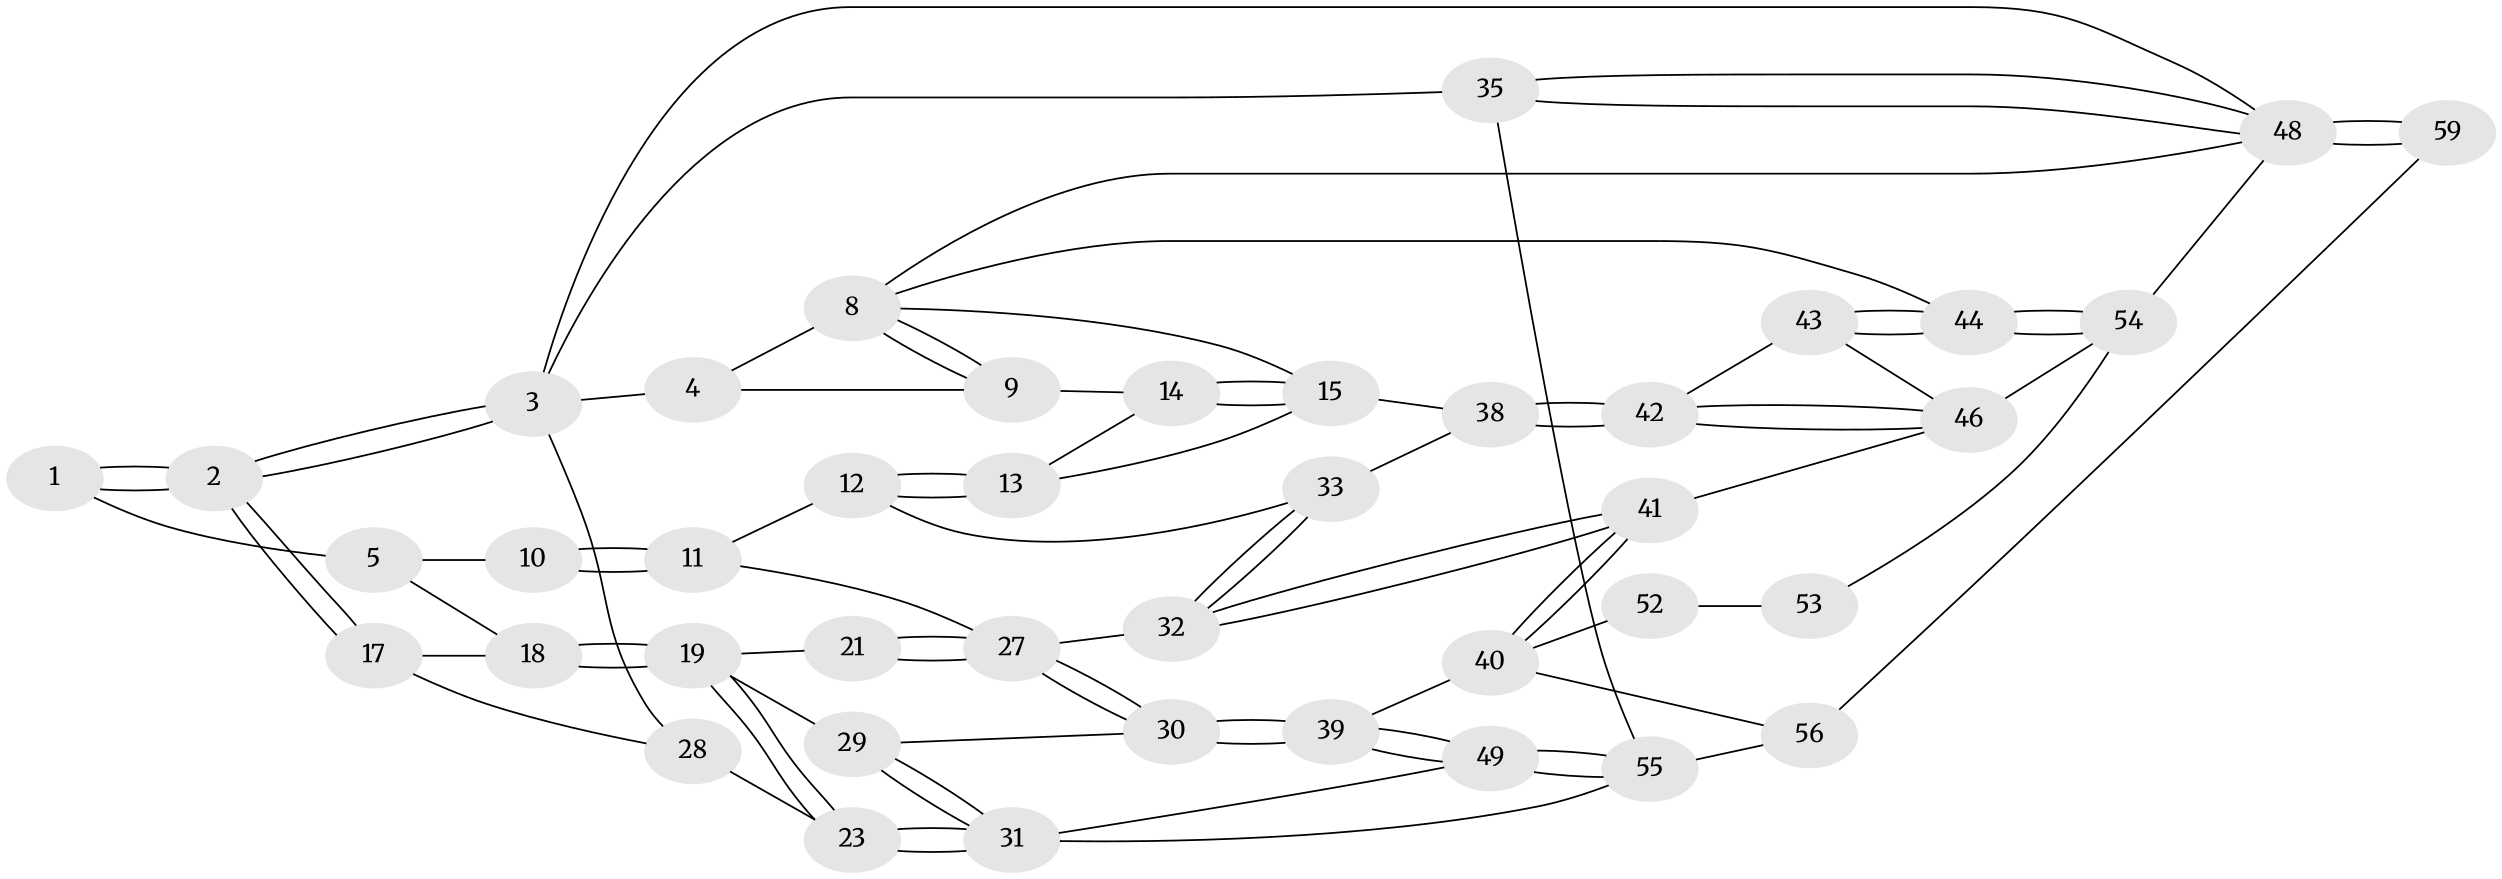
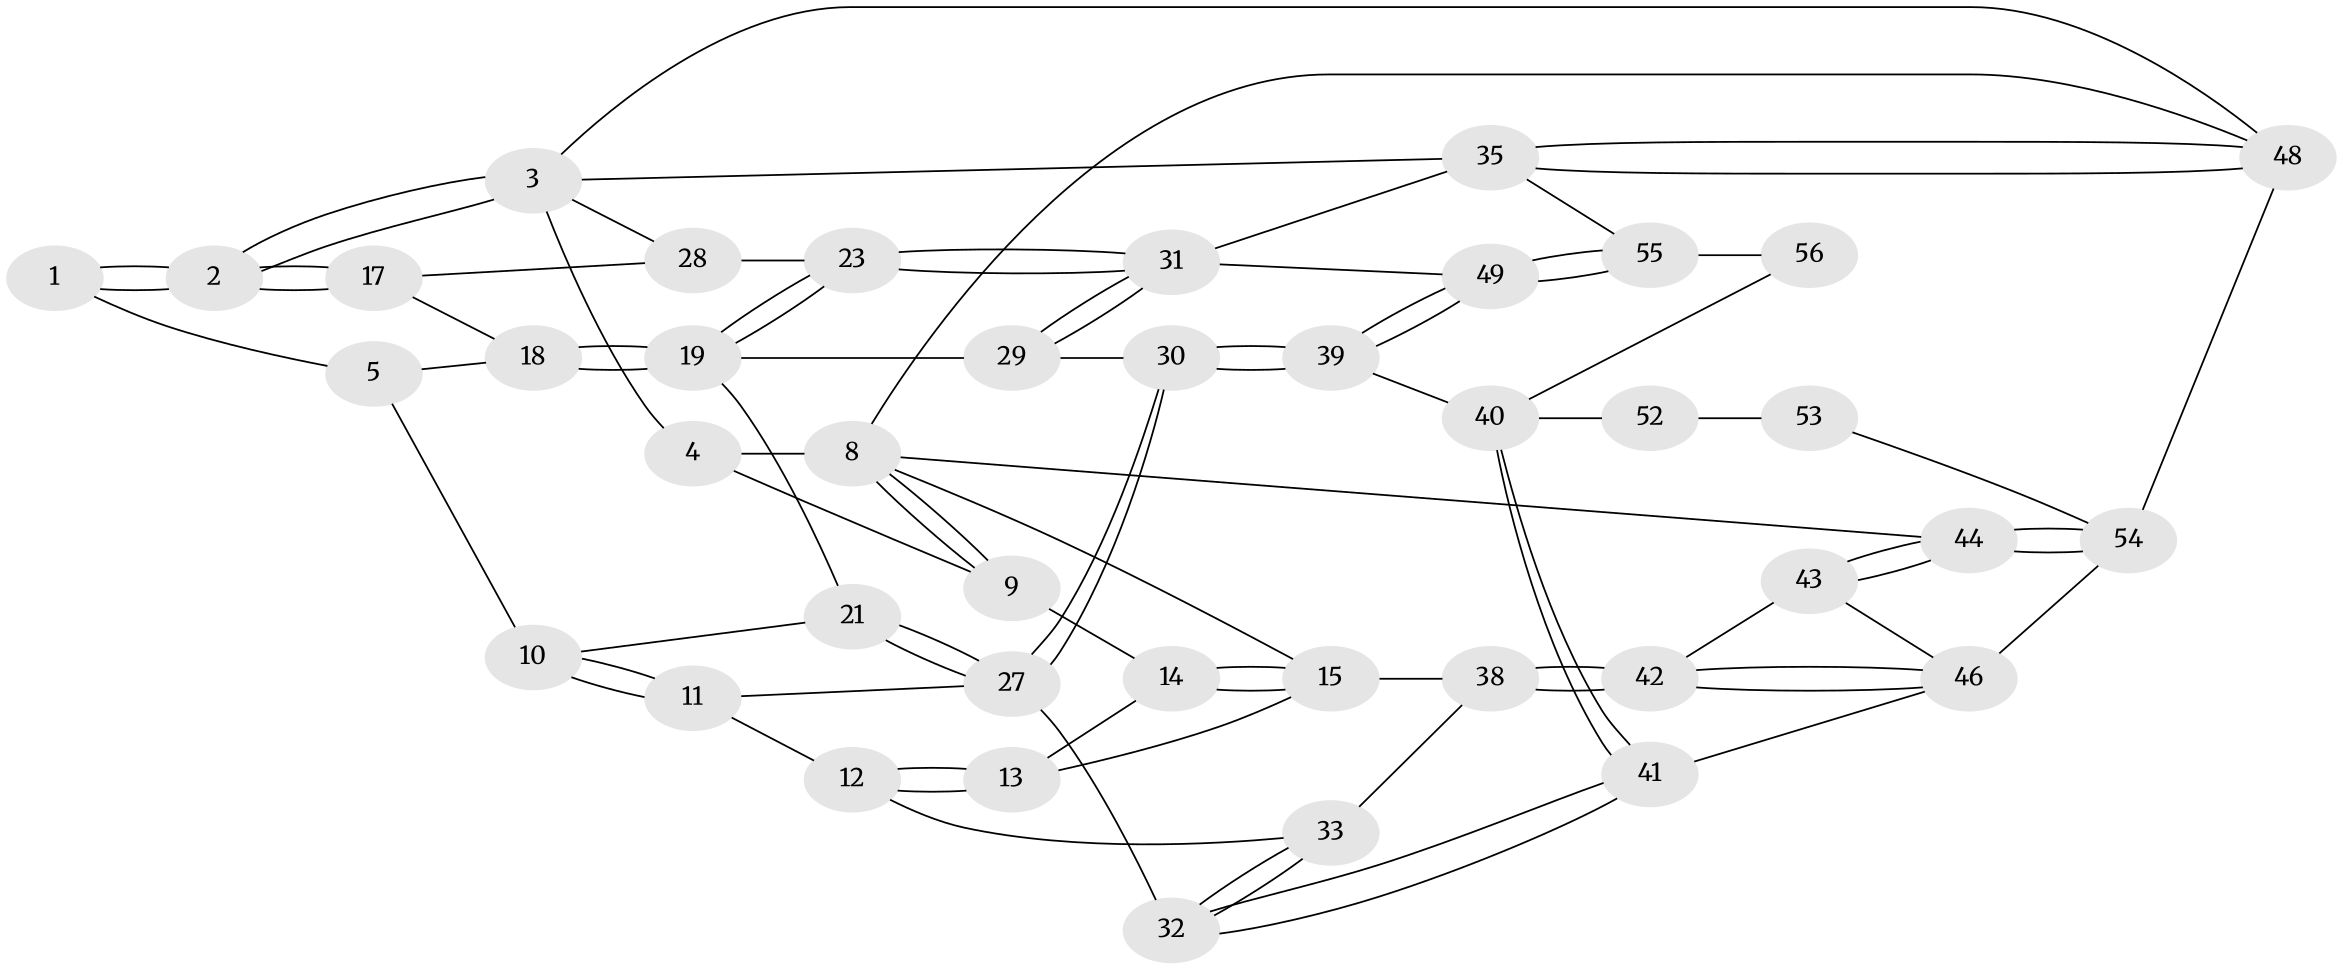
(2447, 133) -> none
none -> (693, 637)
(1337, 833) -> (1331, 210)
